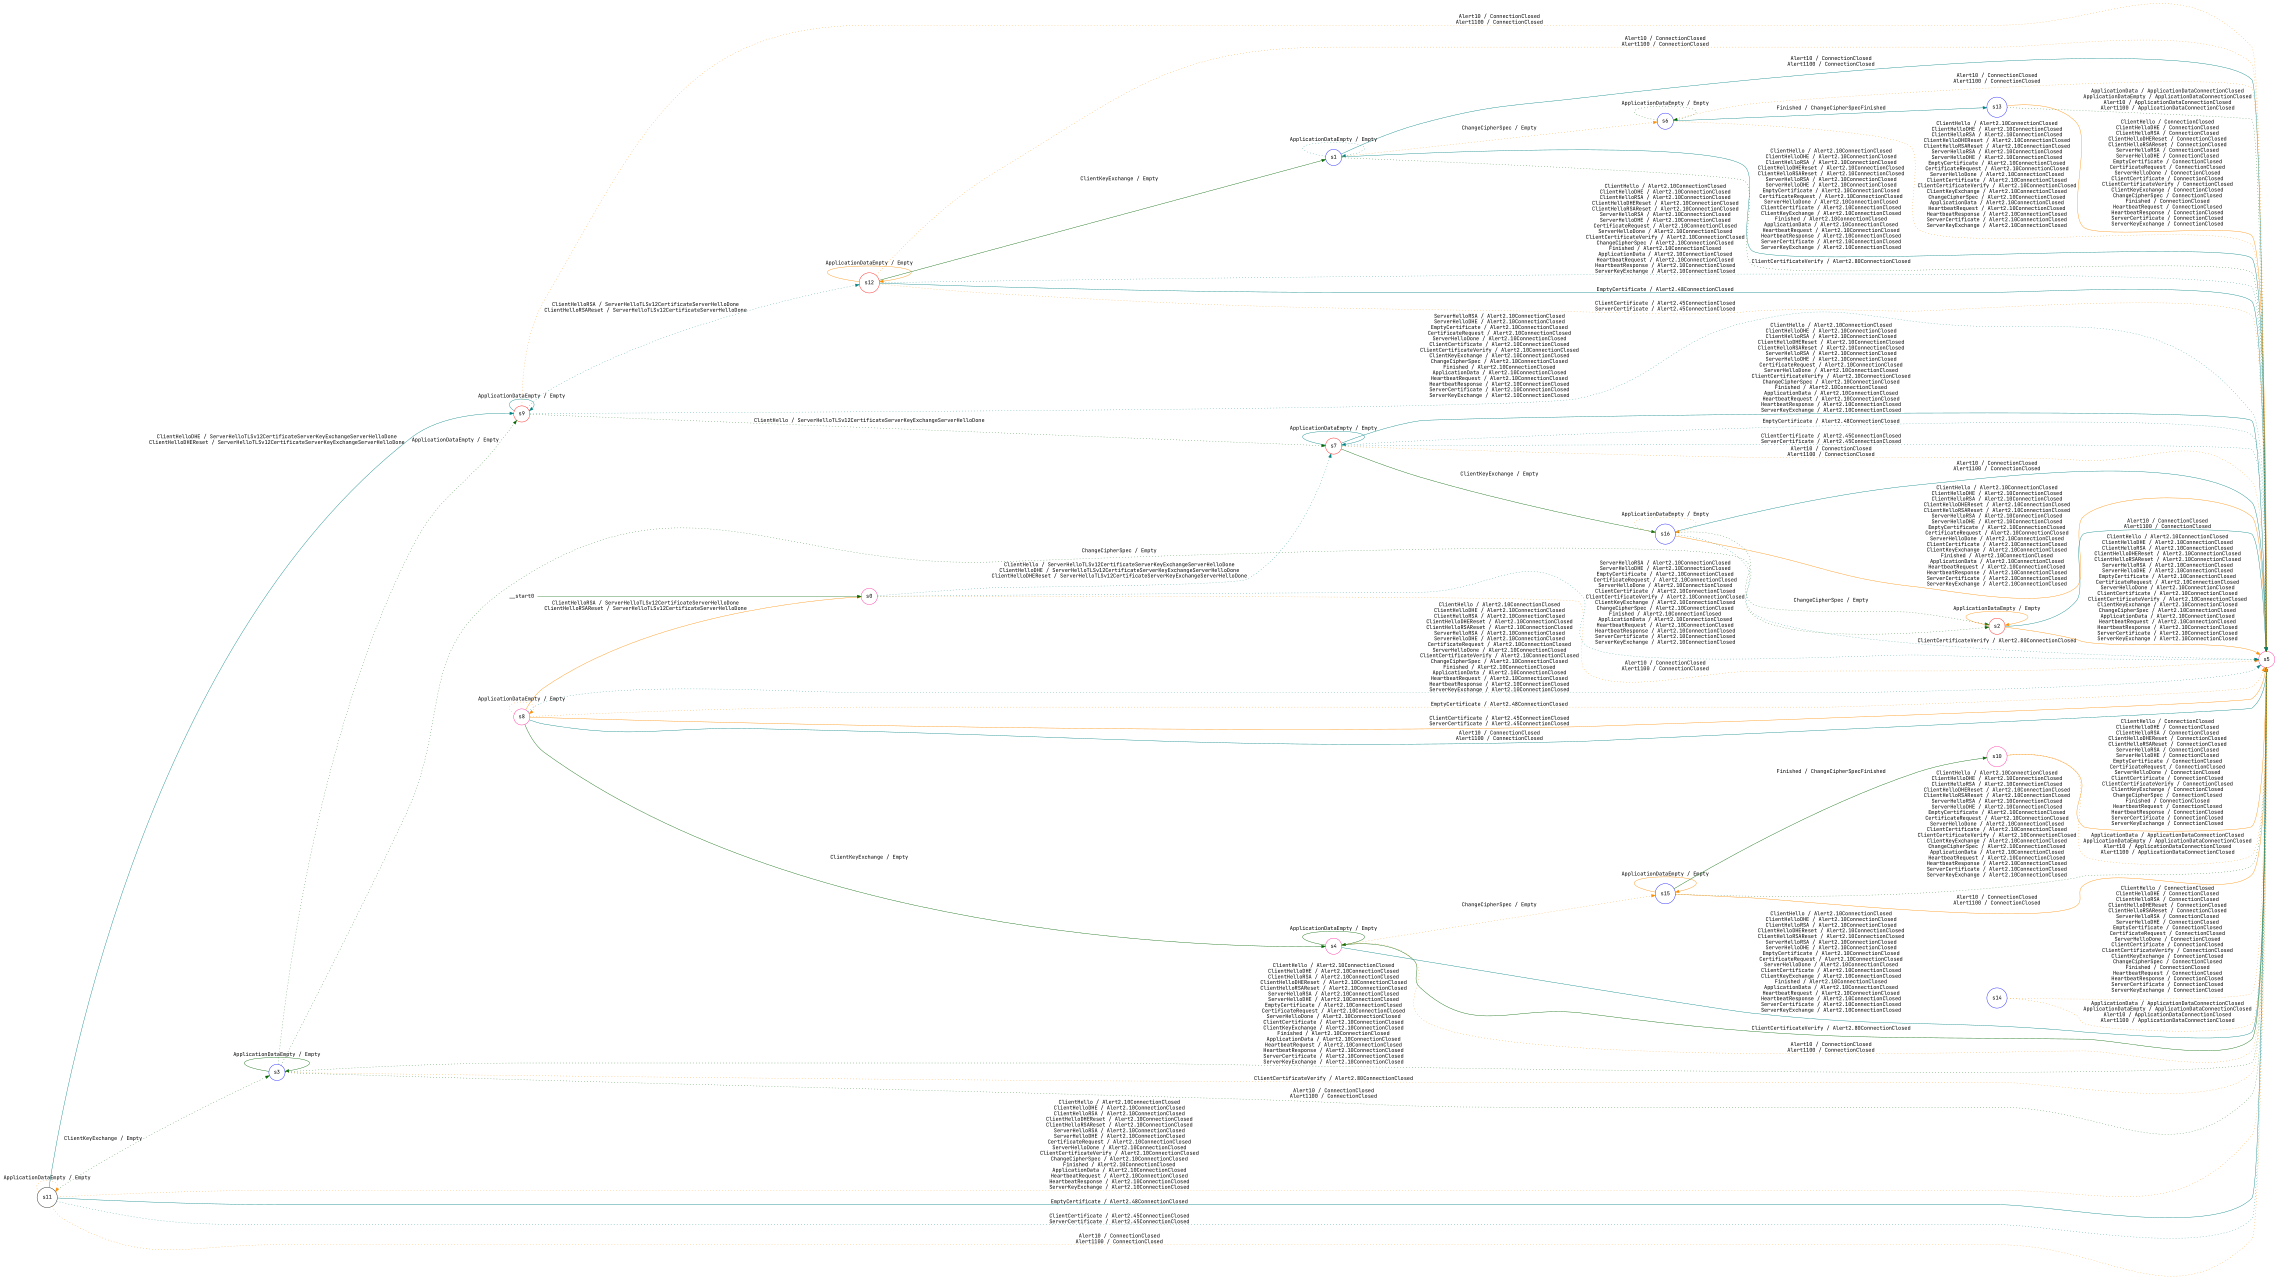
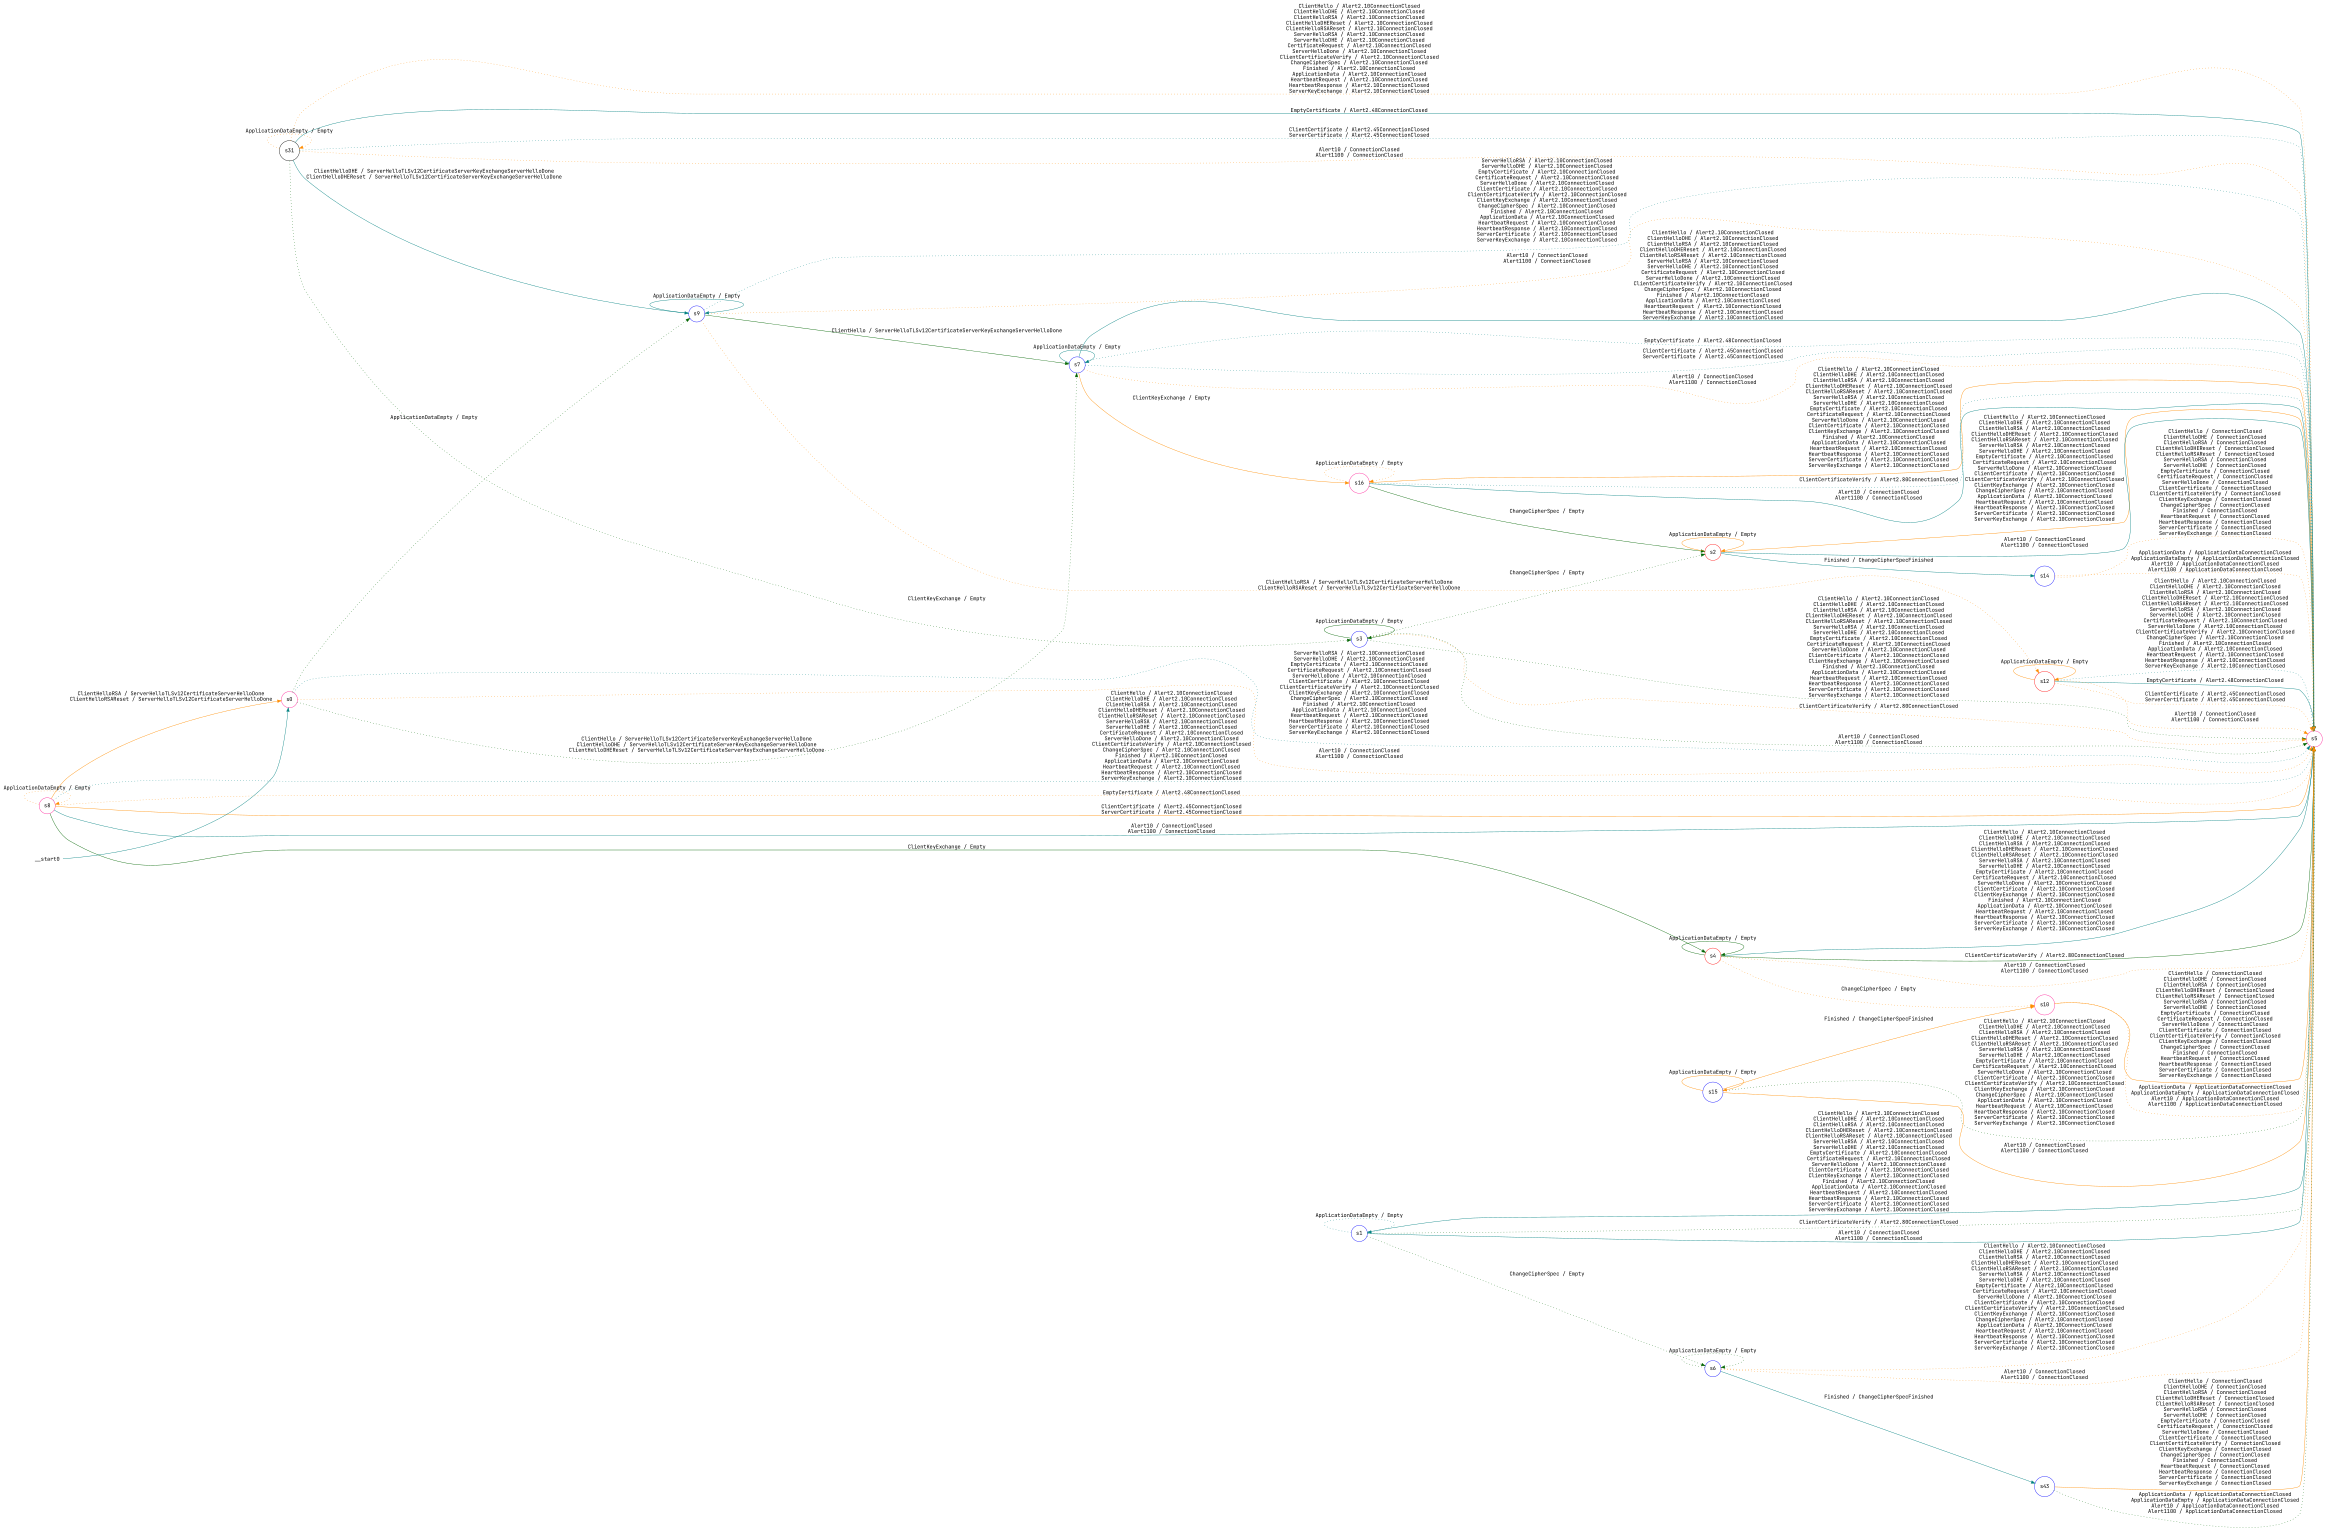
(1997, 107) -> (2045, 1487)
(1498, 140) -> (1534, 1300)
(1101, 220) -> none
(685, 330) -> (1334, 591)
(522, 414) -> (697, 314)
(926, 430) -> (885, 339)
(1334, 446) -> (1077, 365)
(1495, 497) -> (1197, 458)
(1665, 534) -> (1359, 483)
none -> (1875, 569)
(1137, 585) -> (819, 750)
(697, 596) -> (207, 824)
(1803, 611) -> (1533, 527)
(344, 722) -> (473, 490)
(1823, 810) -> (1876, 1044)
(1497, 920) -> (1872, 1003)
(1334, 946) -> (1713, 956)
(47, 1197) -> (289, 151)
